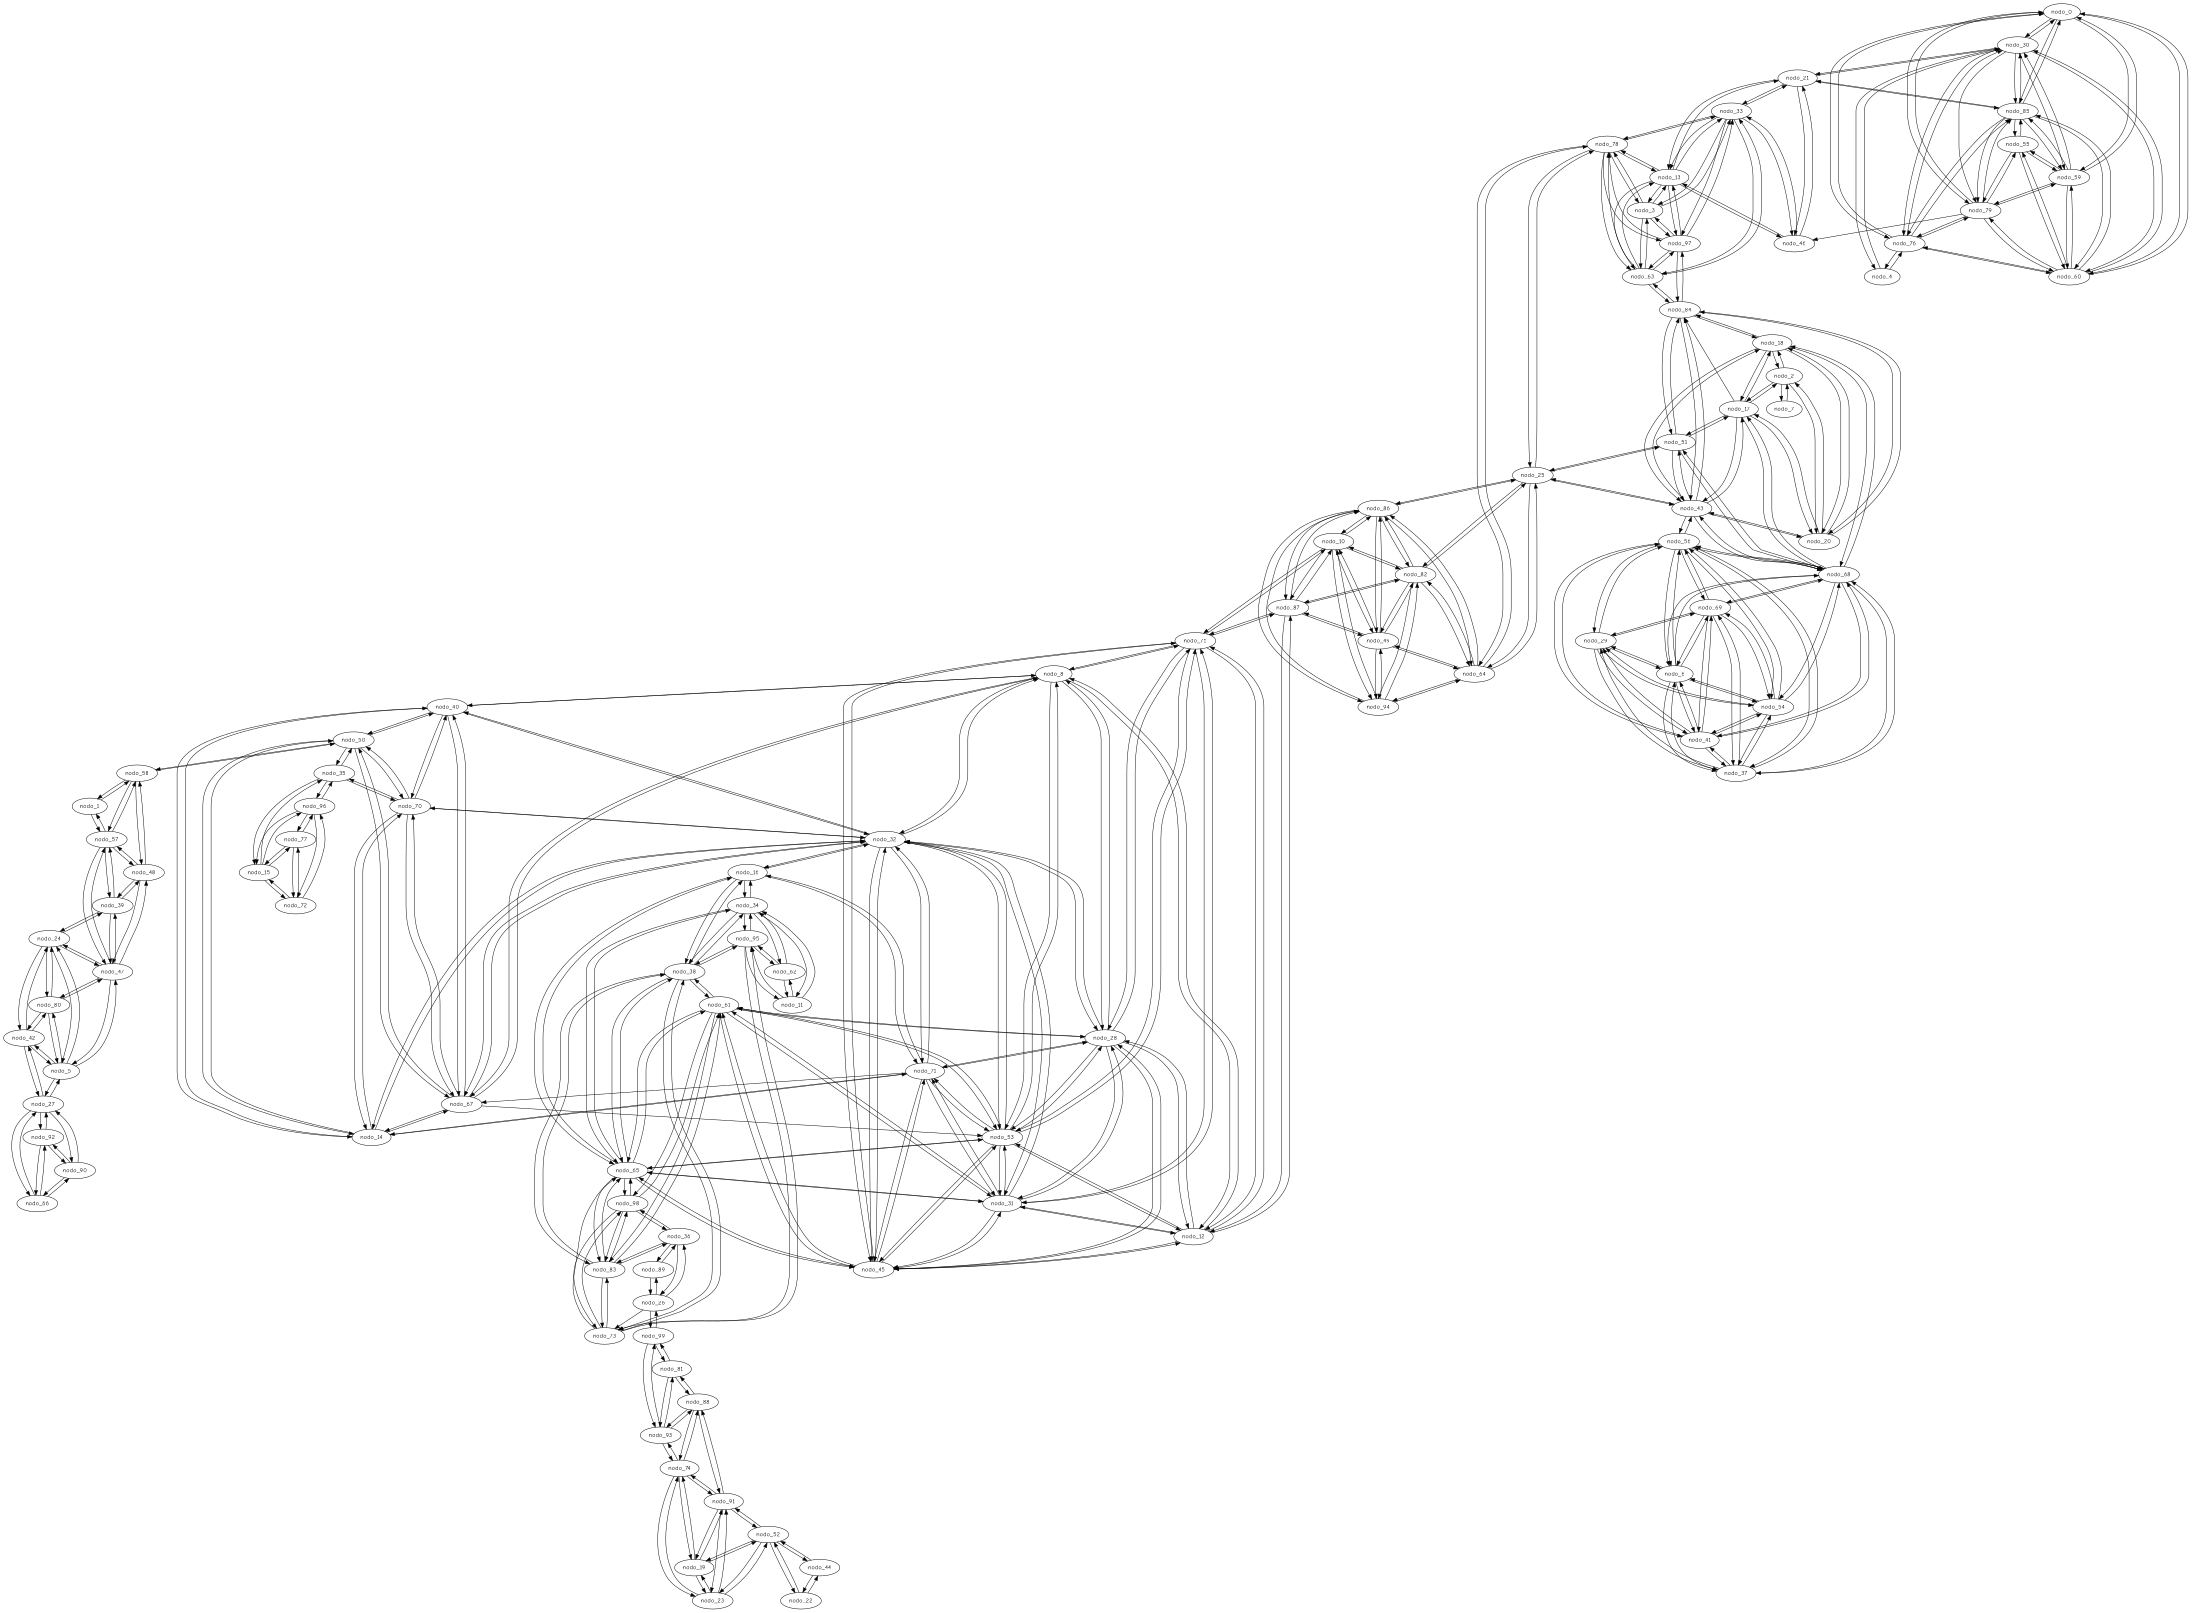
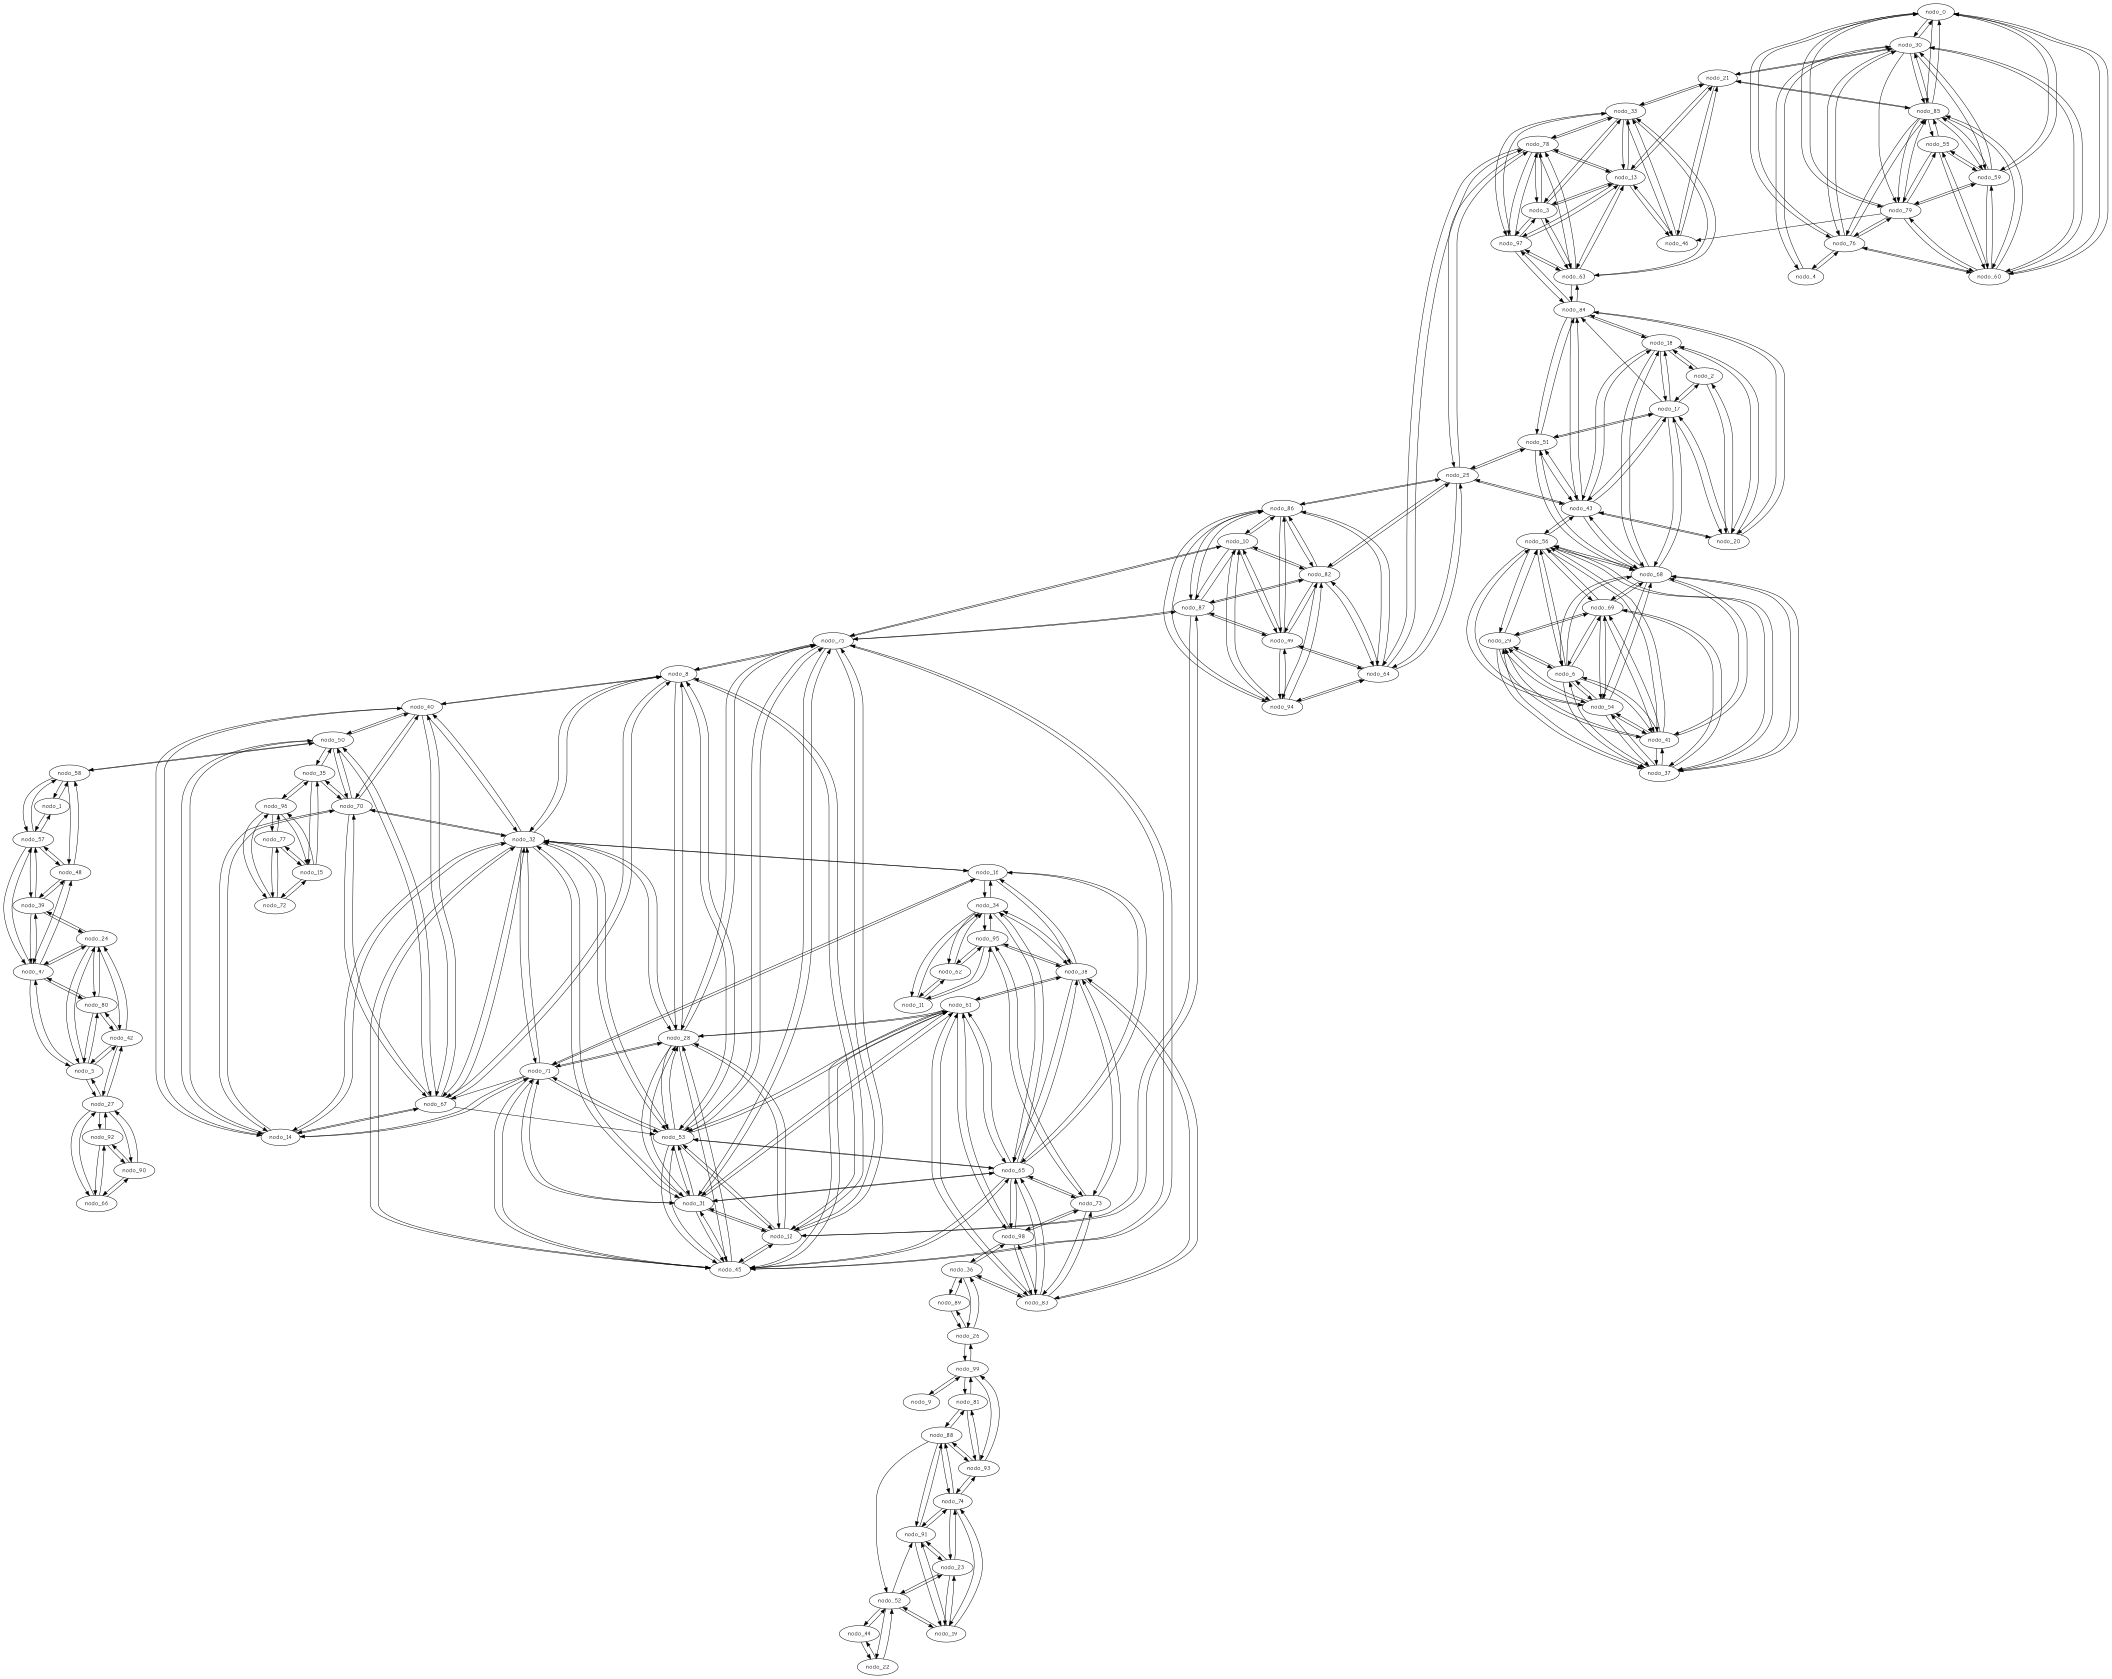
(1784, 409) -> none
(631, 1318) -> (1048, 1187)
none -> (921, 1402)
(742, 1517) -> (876, 1504)
